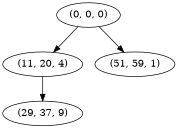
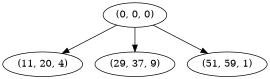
(43, 85) -> (135, 36)
